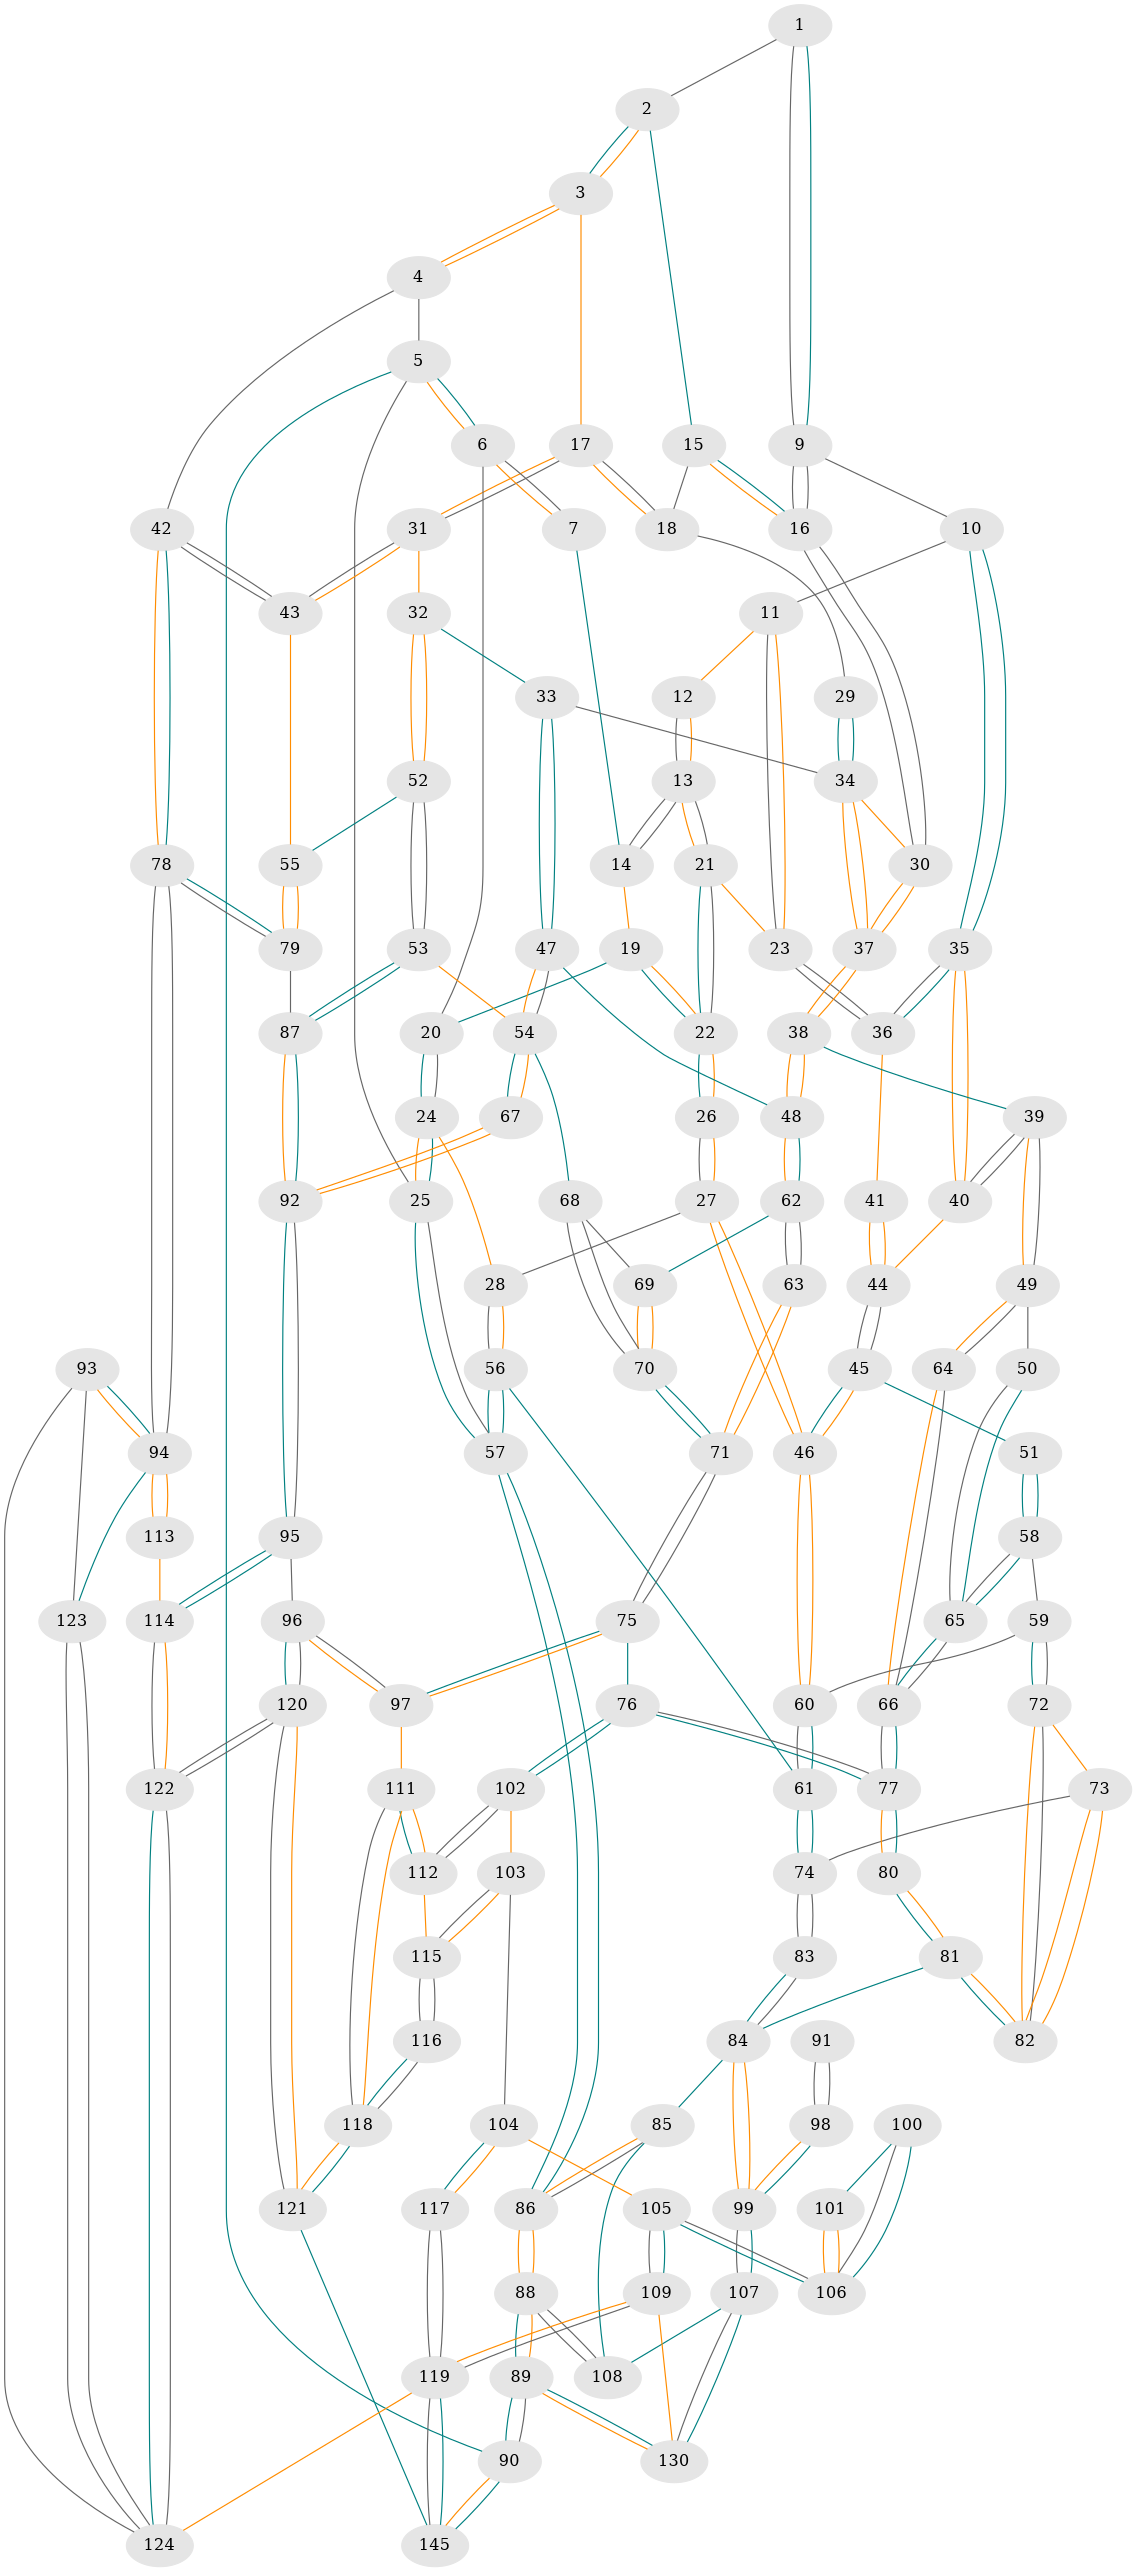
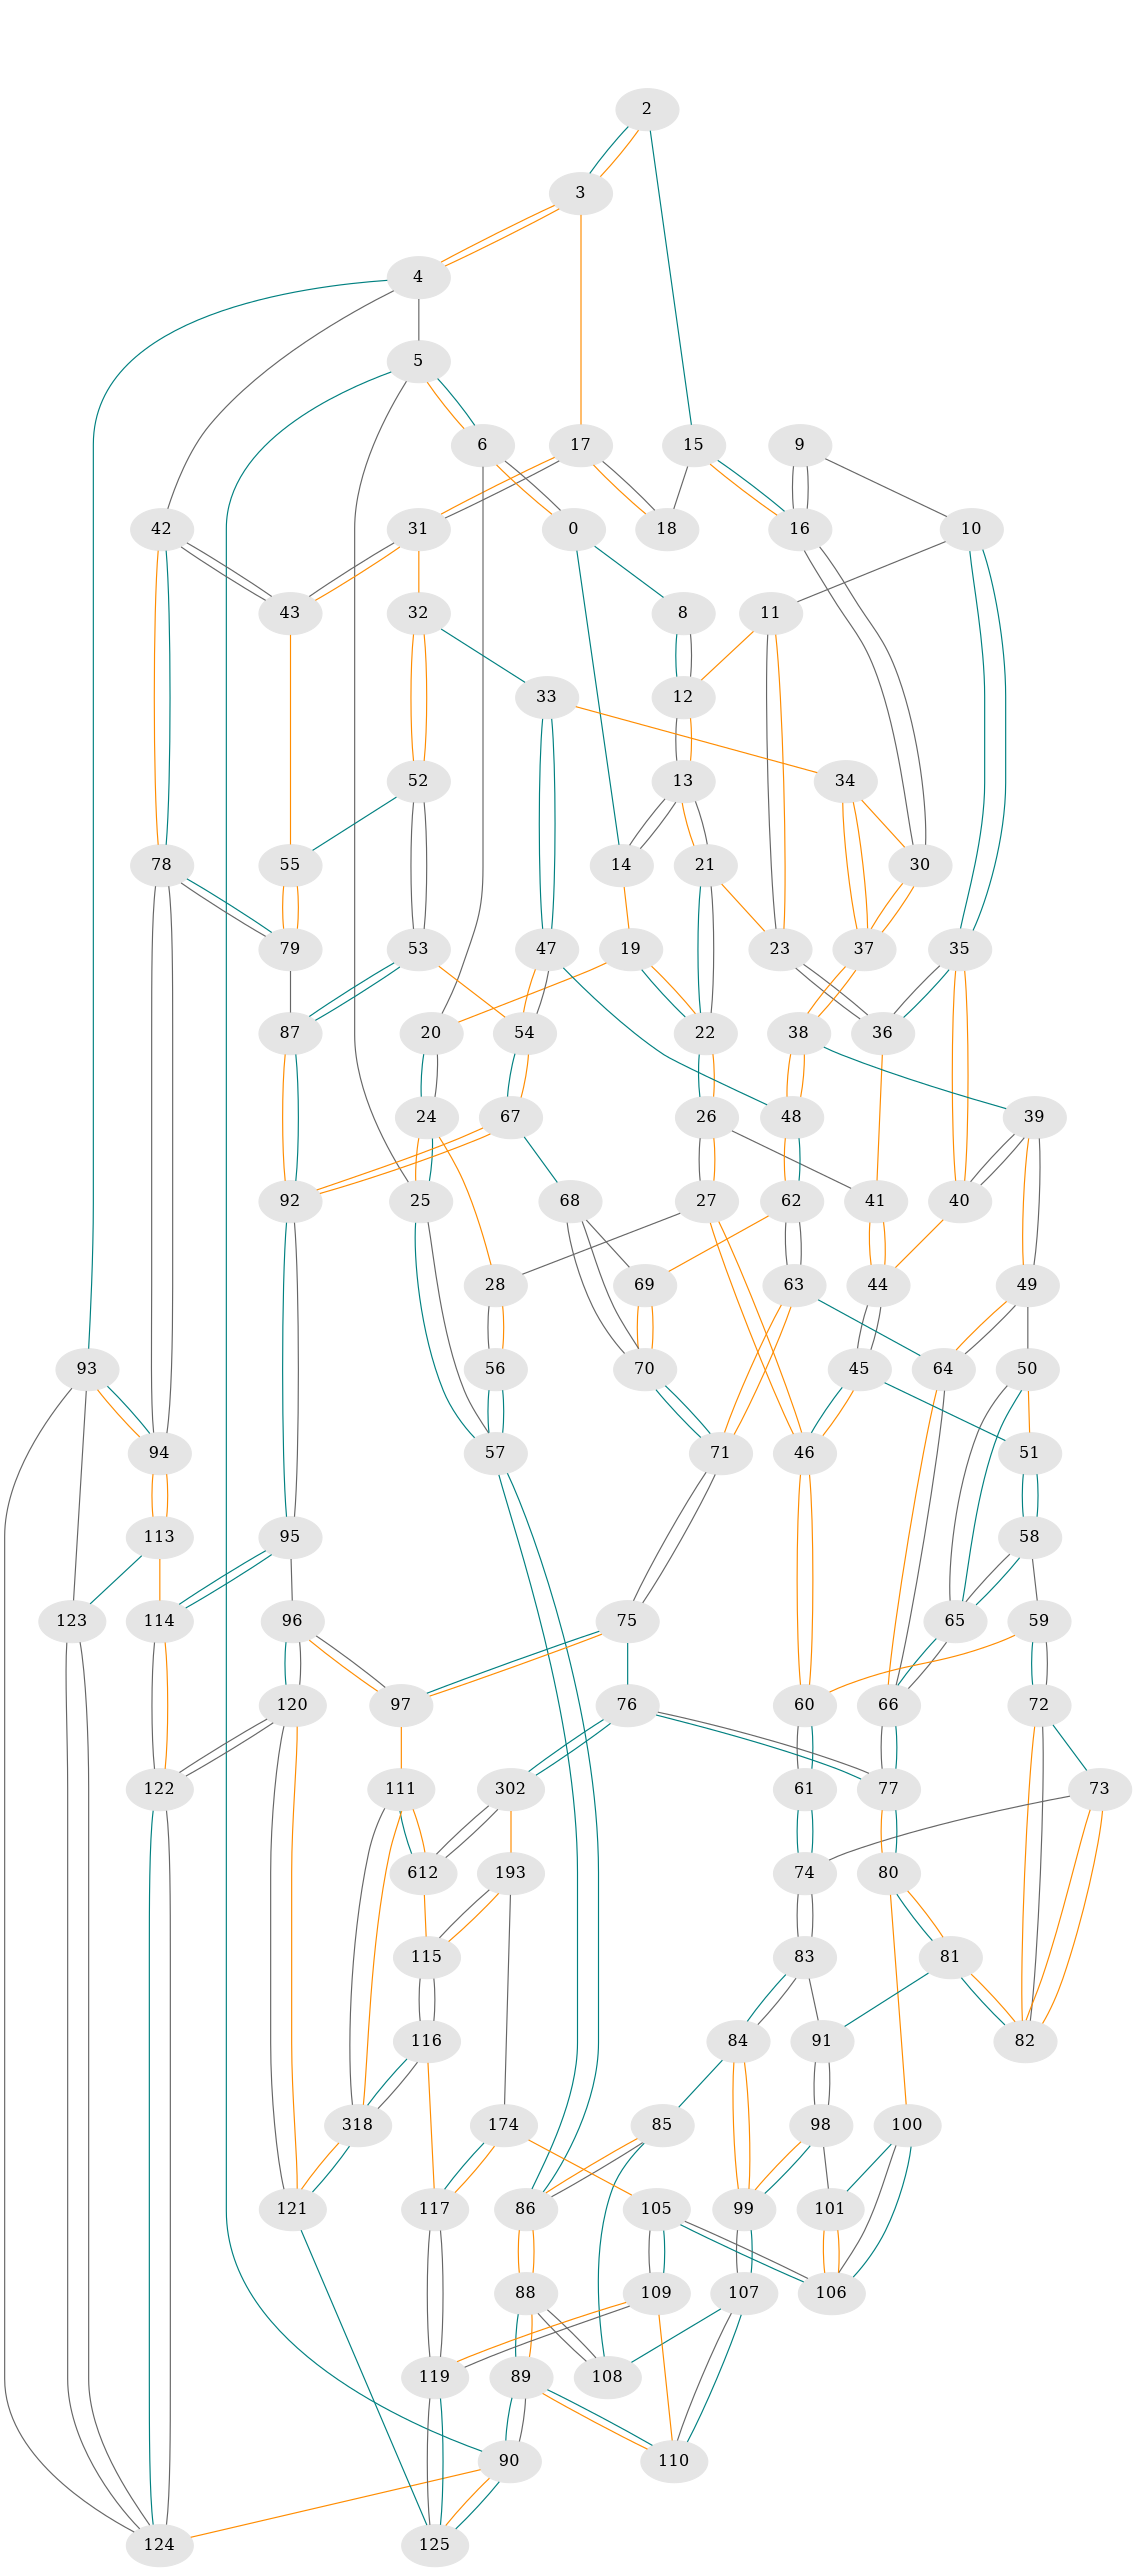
(800, 26) -> none
(574, 530) -> (574, 530)
none -> (684, 614)
(846, 698) -> none
none -> (93, 713)
(703, 741) -> (703, 741)
(536, 992) -> (536, 992)
(558, 1116) -> (541, 1160)
none -> (792, 1160)
(709, 1249) -> (709, 1249)
none -> (869, 1328)
none -> (1029, 1412)
(107, 1534) -> (116, 1580)
(639, 1559) -> none
(946, 1658) -> (946, 1658)
(1070, 1748) -> (1070, 1748)
(511, 1790) -> (511, 1790)
(424, 1874) -> (424, 1874)
(511, 1874) -> (511, 1874)
(842, 1996) -> (887, 2000)
none -> (814, 1999)
none -> (899, 2005)
(358, 2126) -> (358, 2126)
none -> (431, 2126)
(504, 2126) -> (504, 2126)
none -> (826, 2168)
(297, 2462) -> (336, 2503)
(674, 2462) -> (674, 2462)
(435, 2546) -> (435, 2546)
